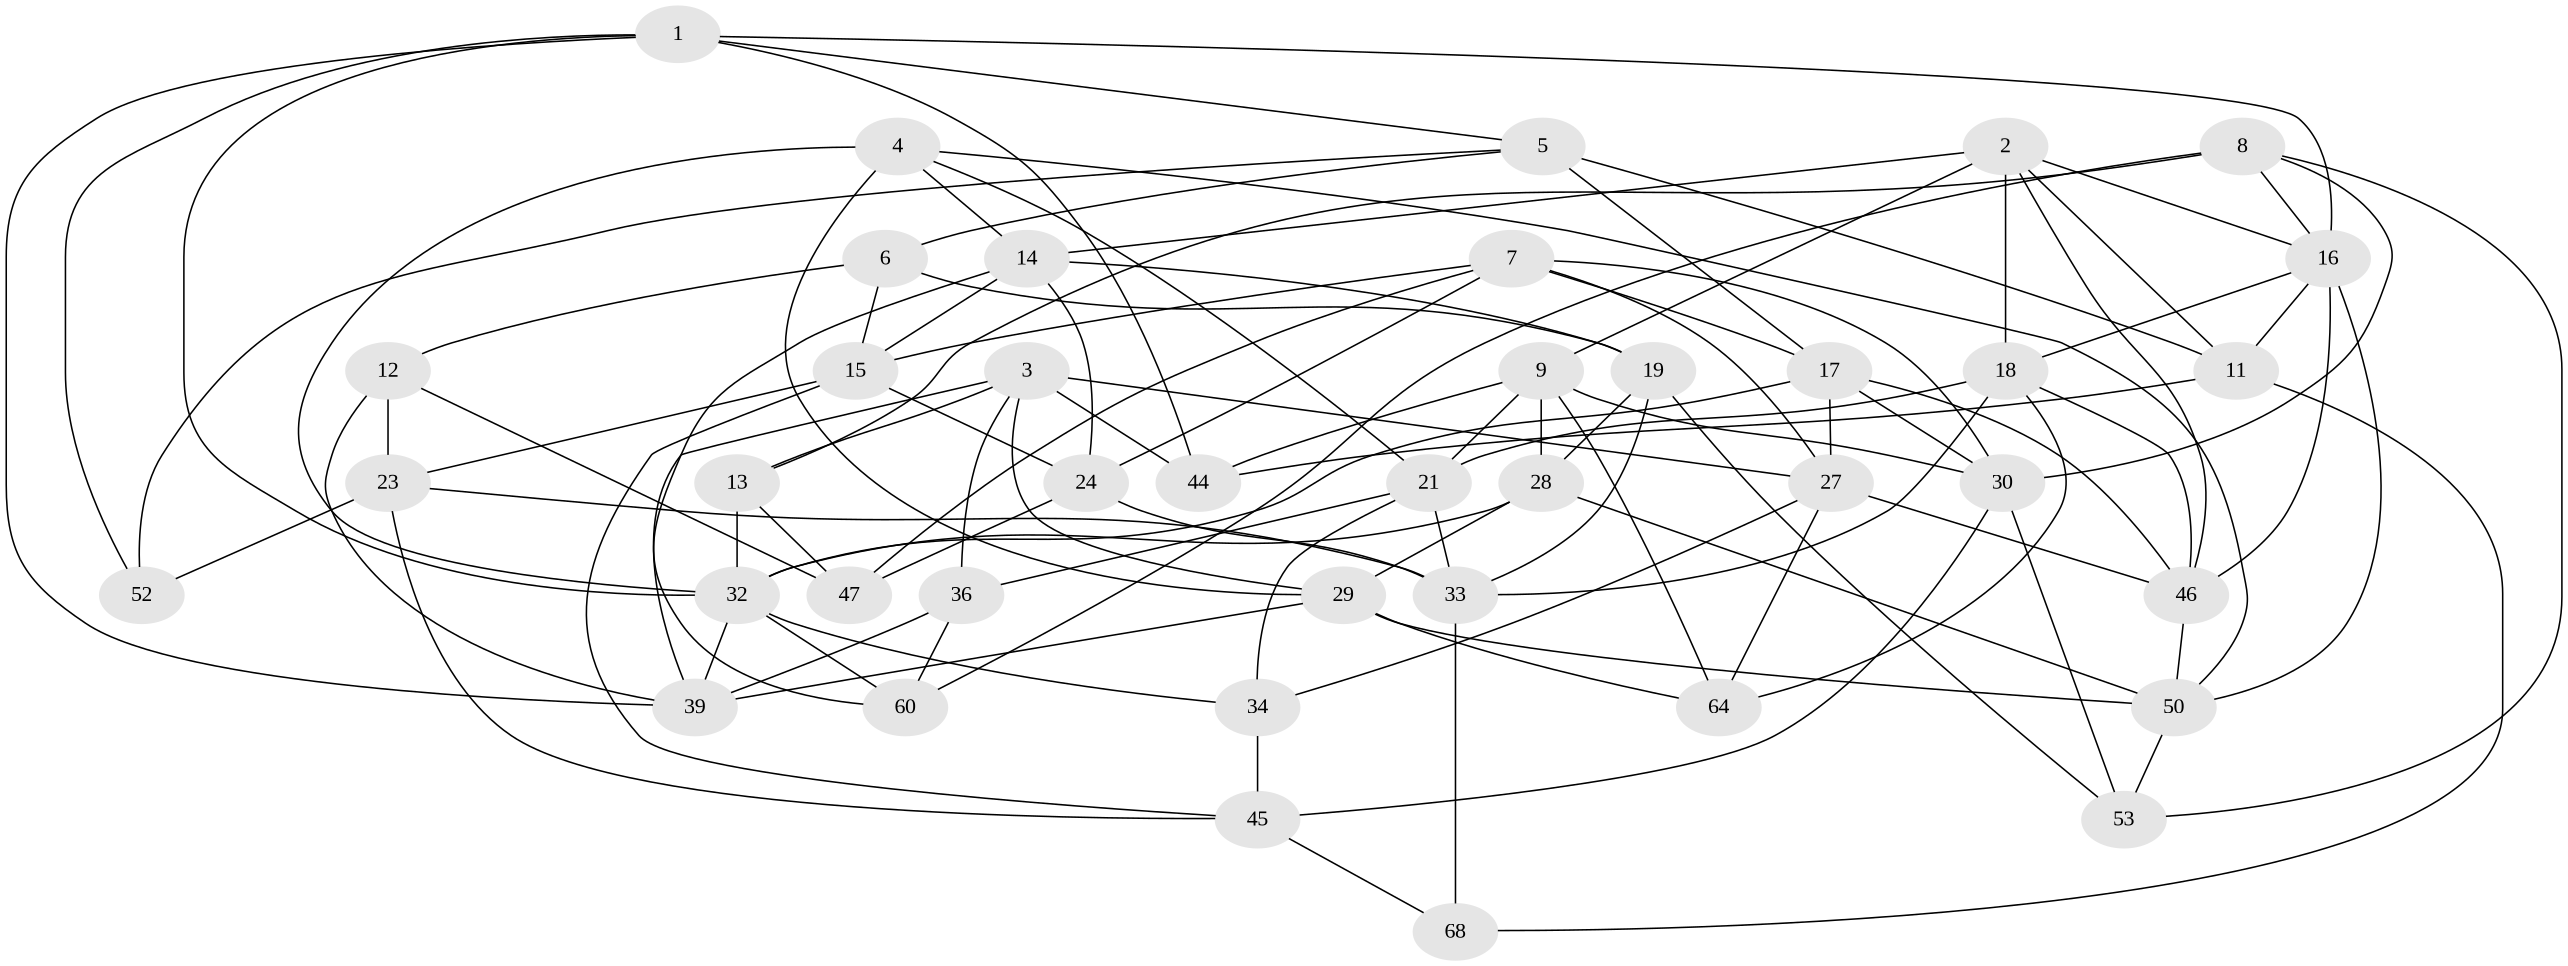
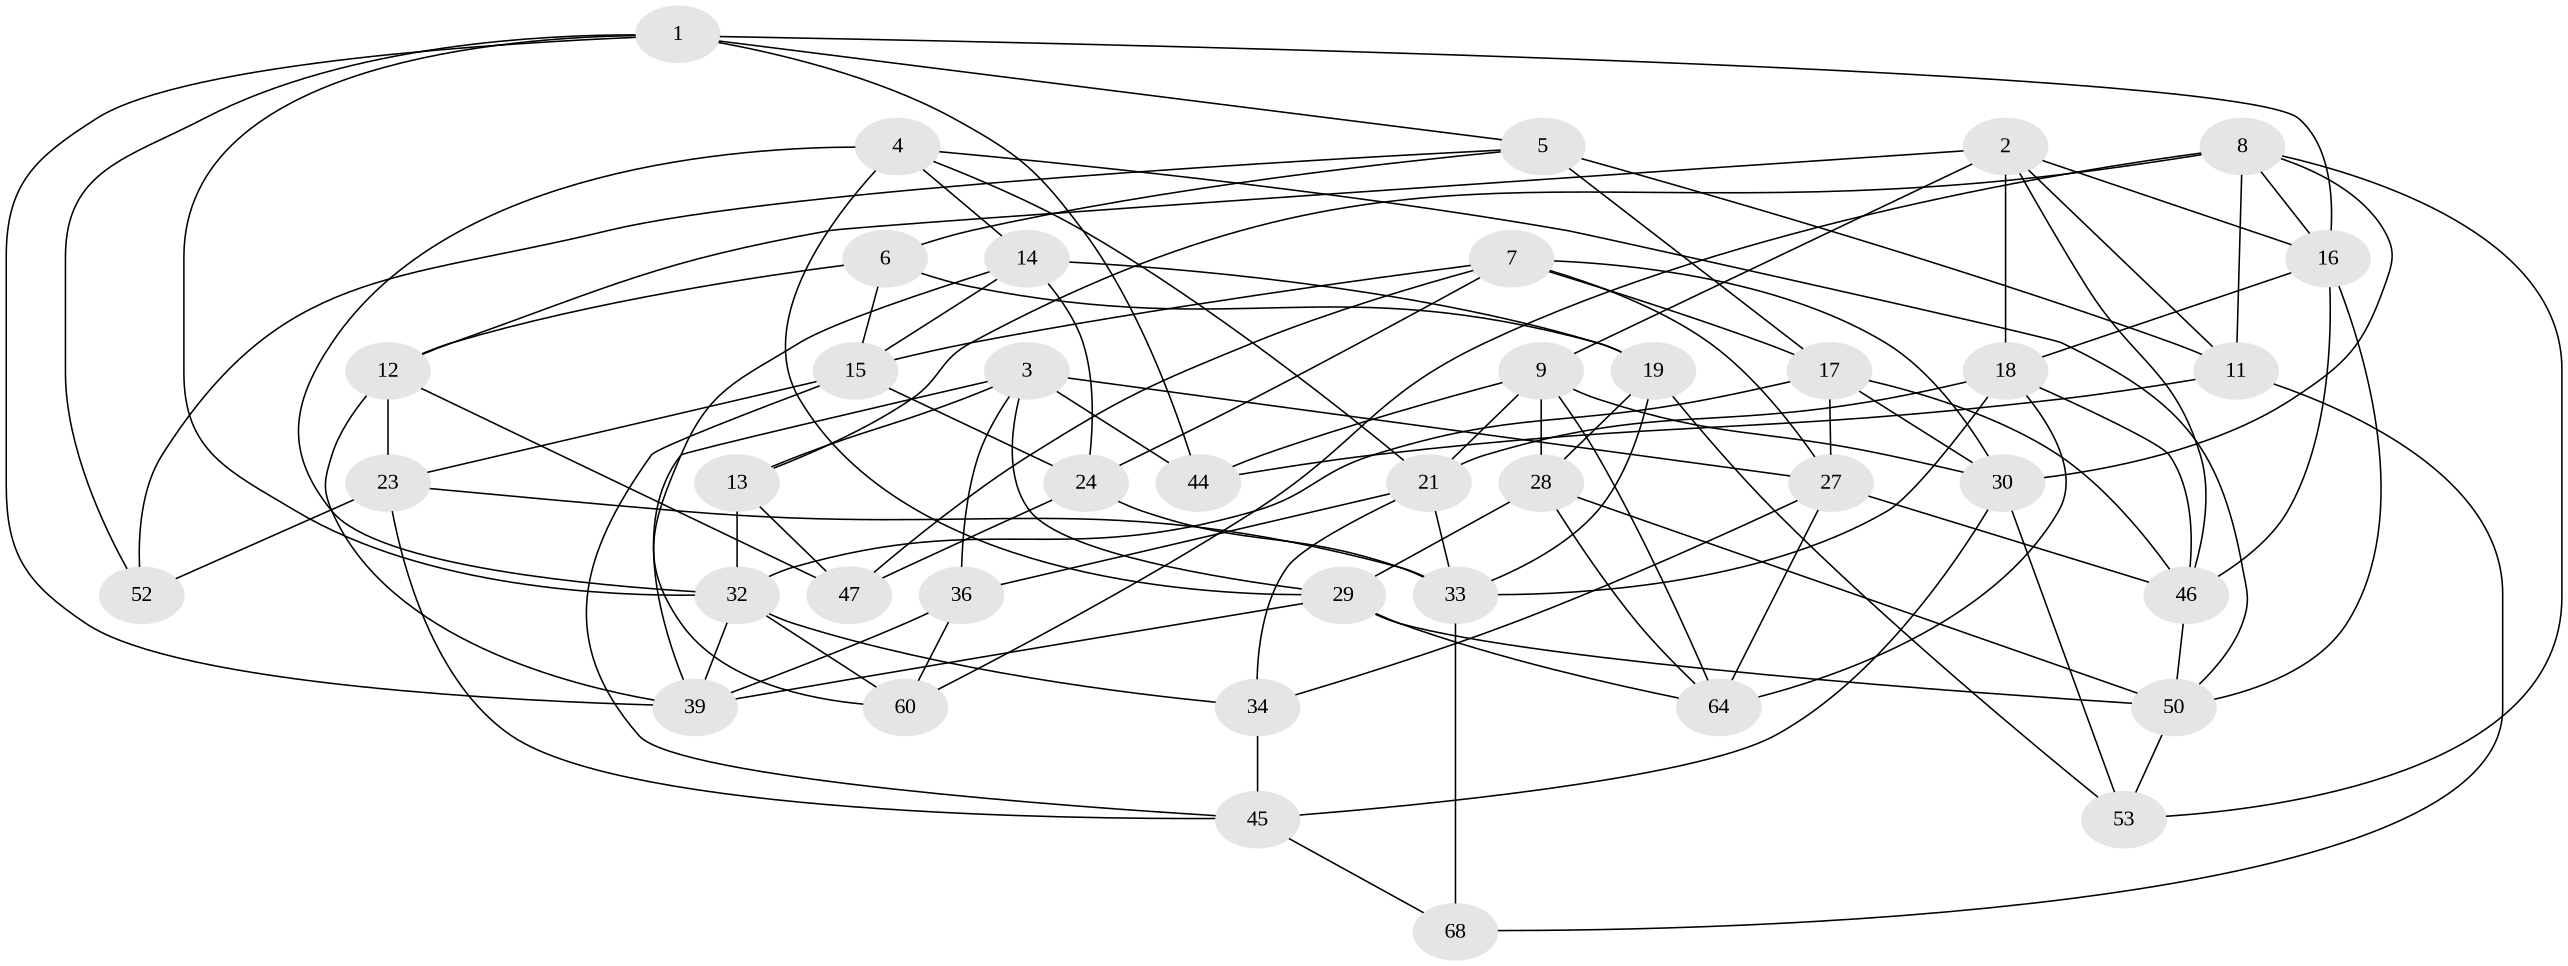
(1516, 203) -> (1184, 204)
(2282, 315) -> (2239, 259)
(1139, 539) -> (1620, 601)
